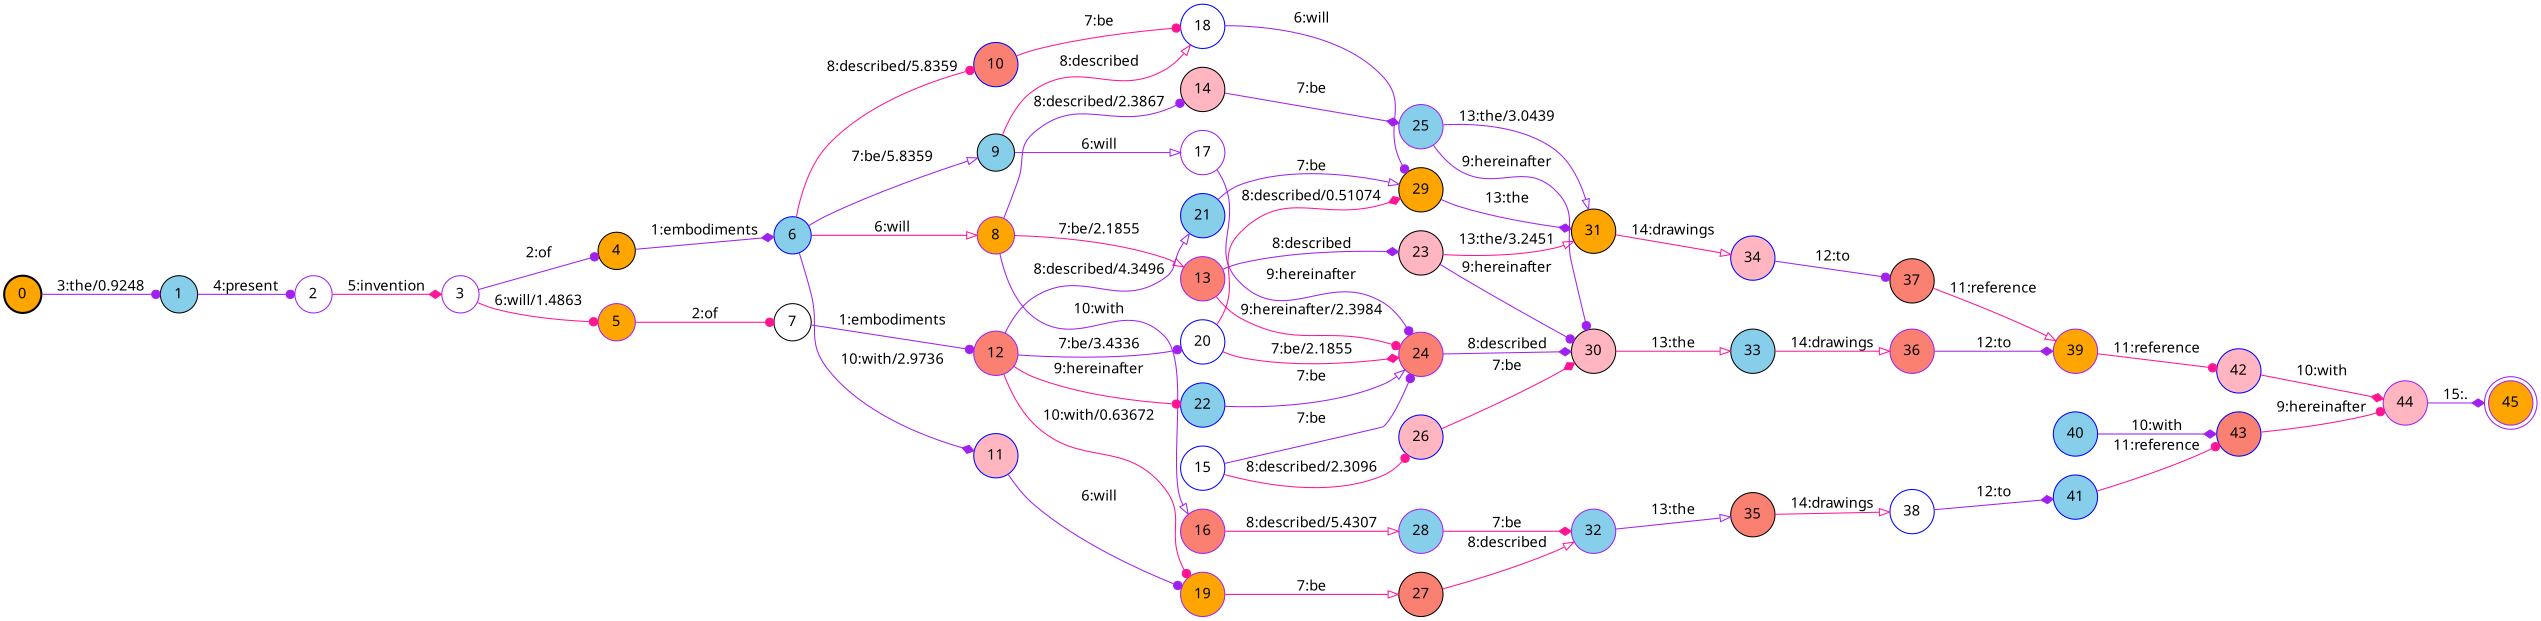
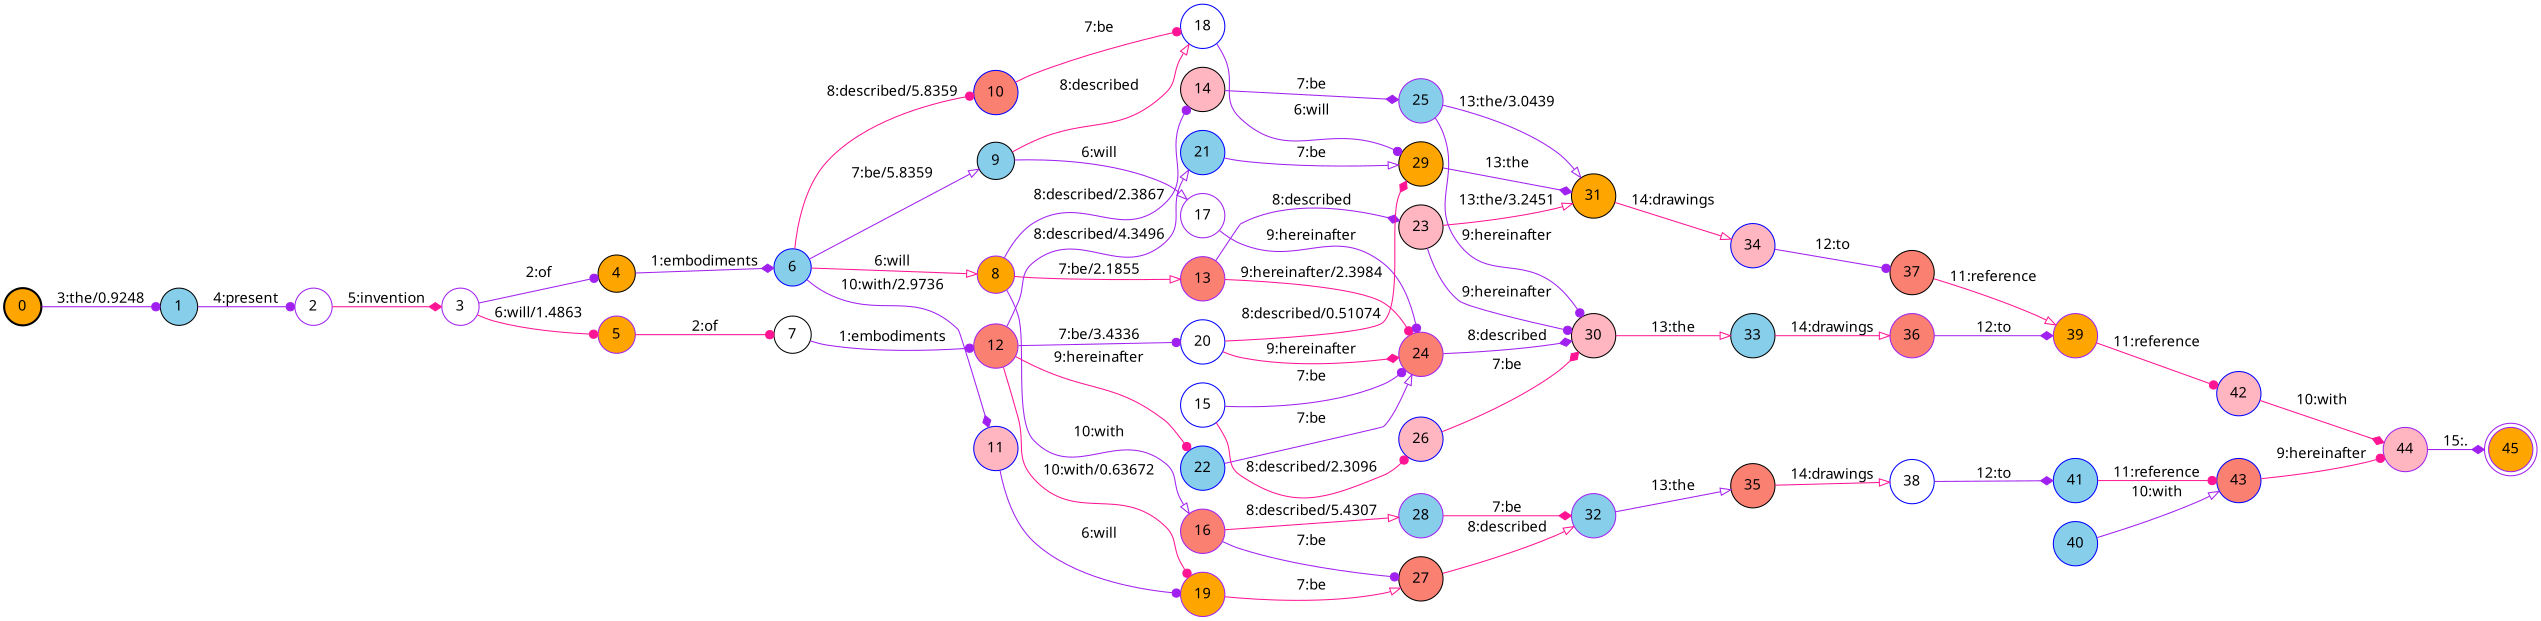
(1312, 350) -> (1312, 350)
(2151, 434) -> (2154, 519)
none -> (1305, 565)
